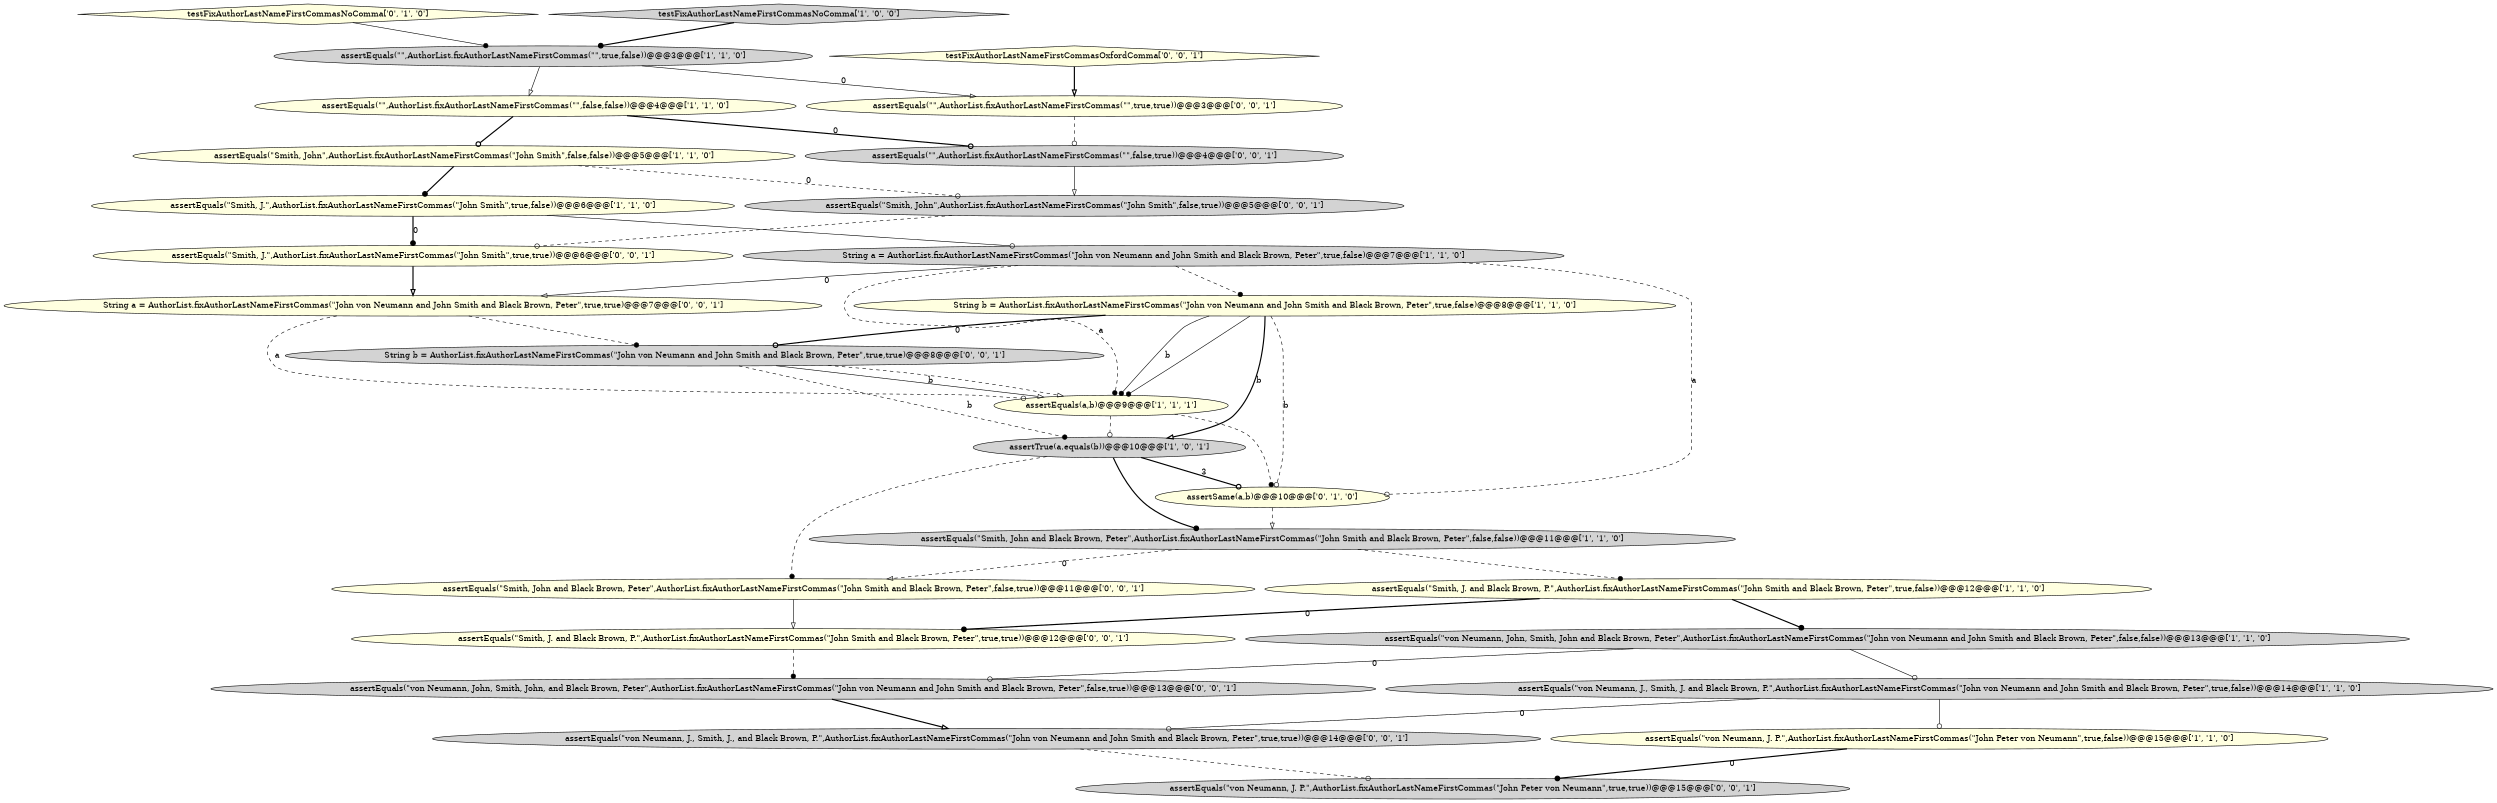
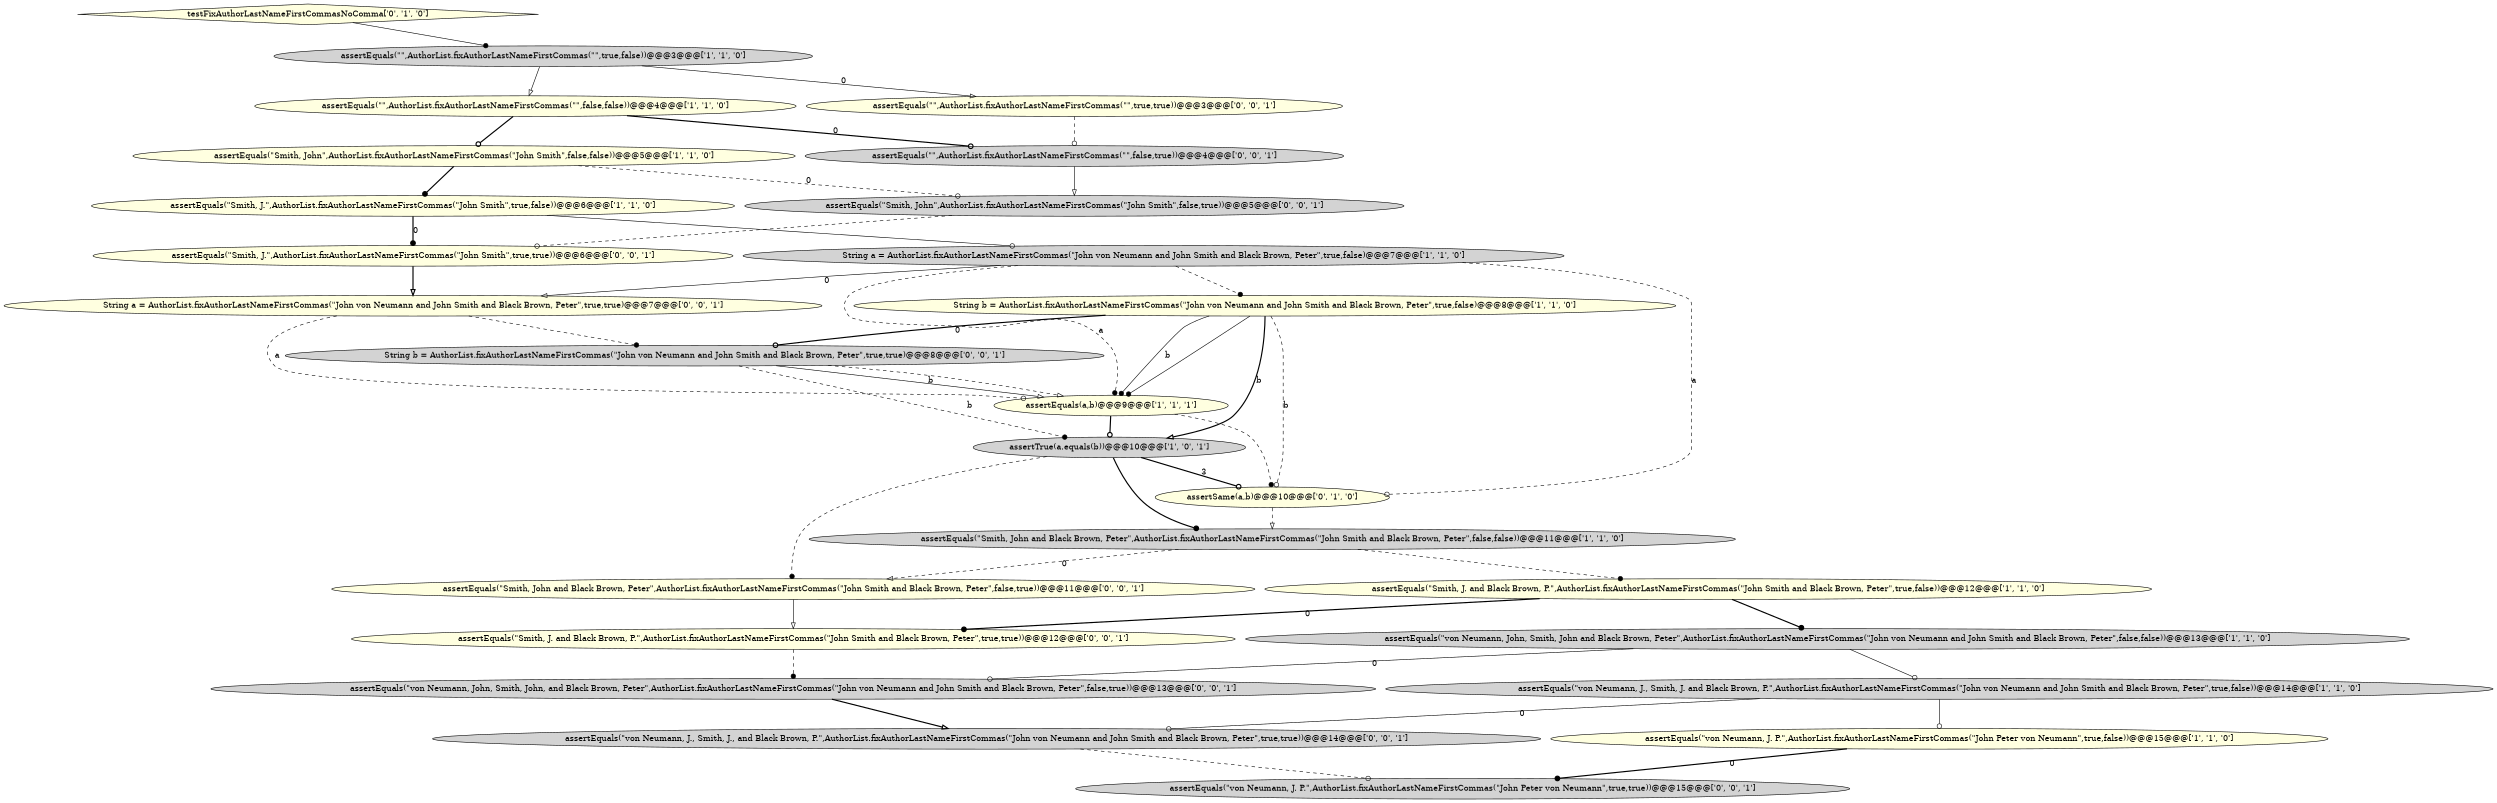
(779, 14) -> none
(1074, 56) -> none
(1110, 424) -> (1110, 424)
